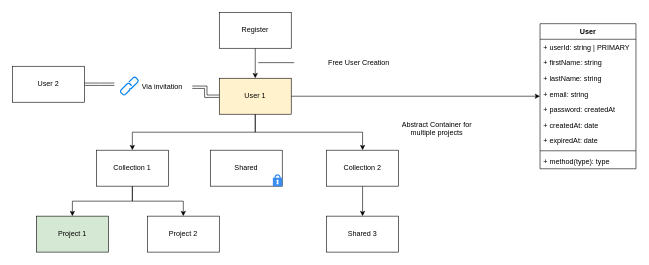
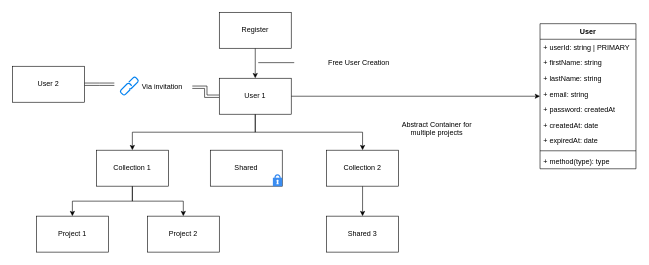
(255, 96) -> (255, 96)
(72, 234) -> (72, 234)
